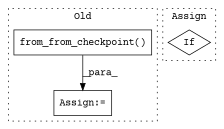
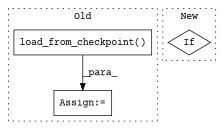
(189, 16) -> (189, 16)
(83, 42) -> (83, 42)
